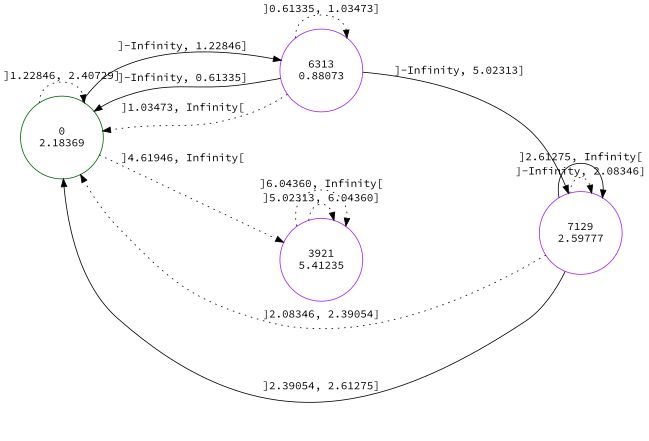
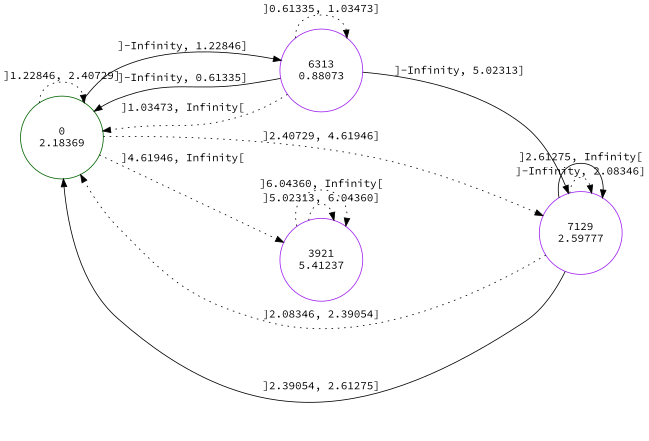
none -> (324, 149)
(321, 260) -> (321, 260)
